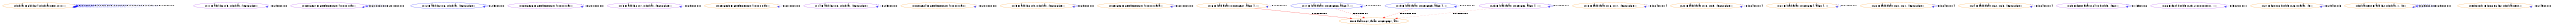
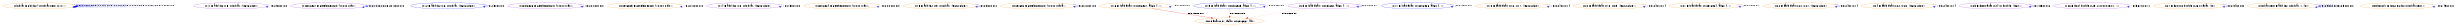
(645, 6) -> none
(1349, 13) -> none
